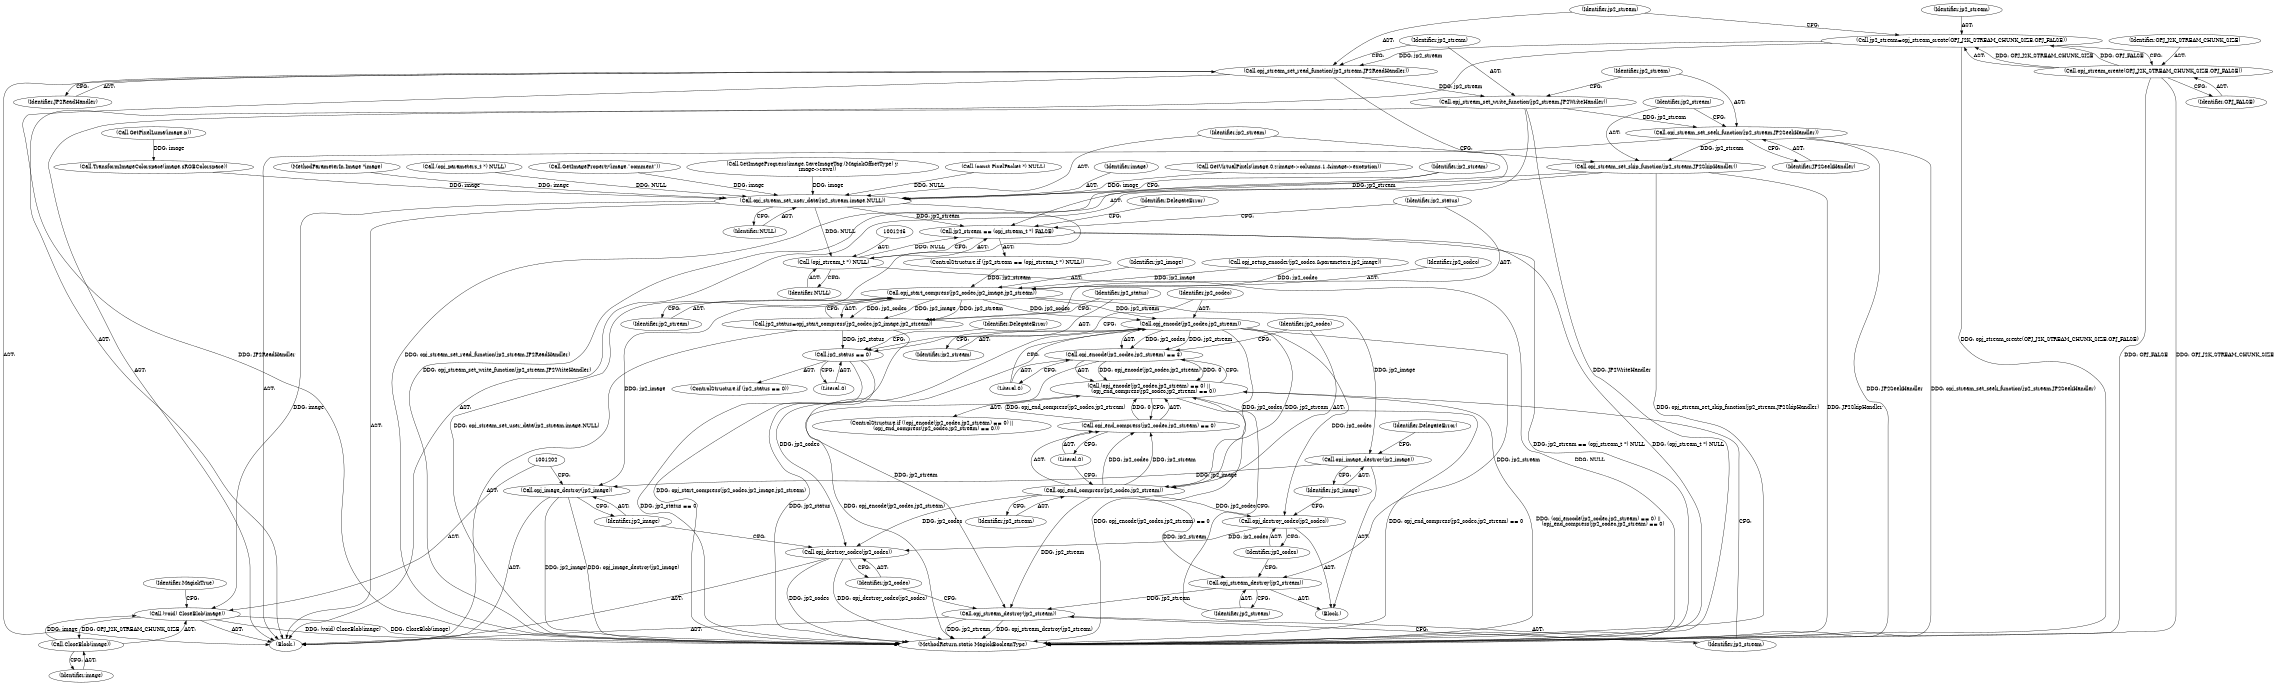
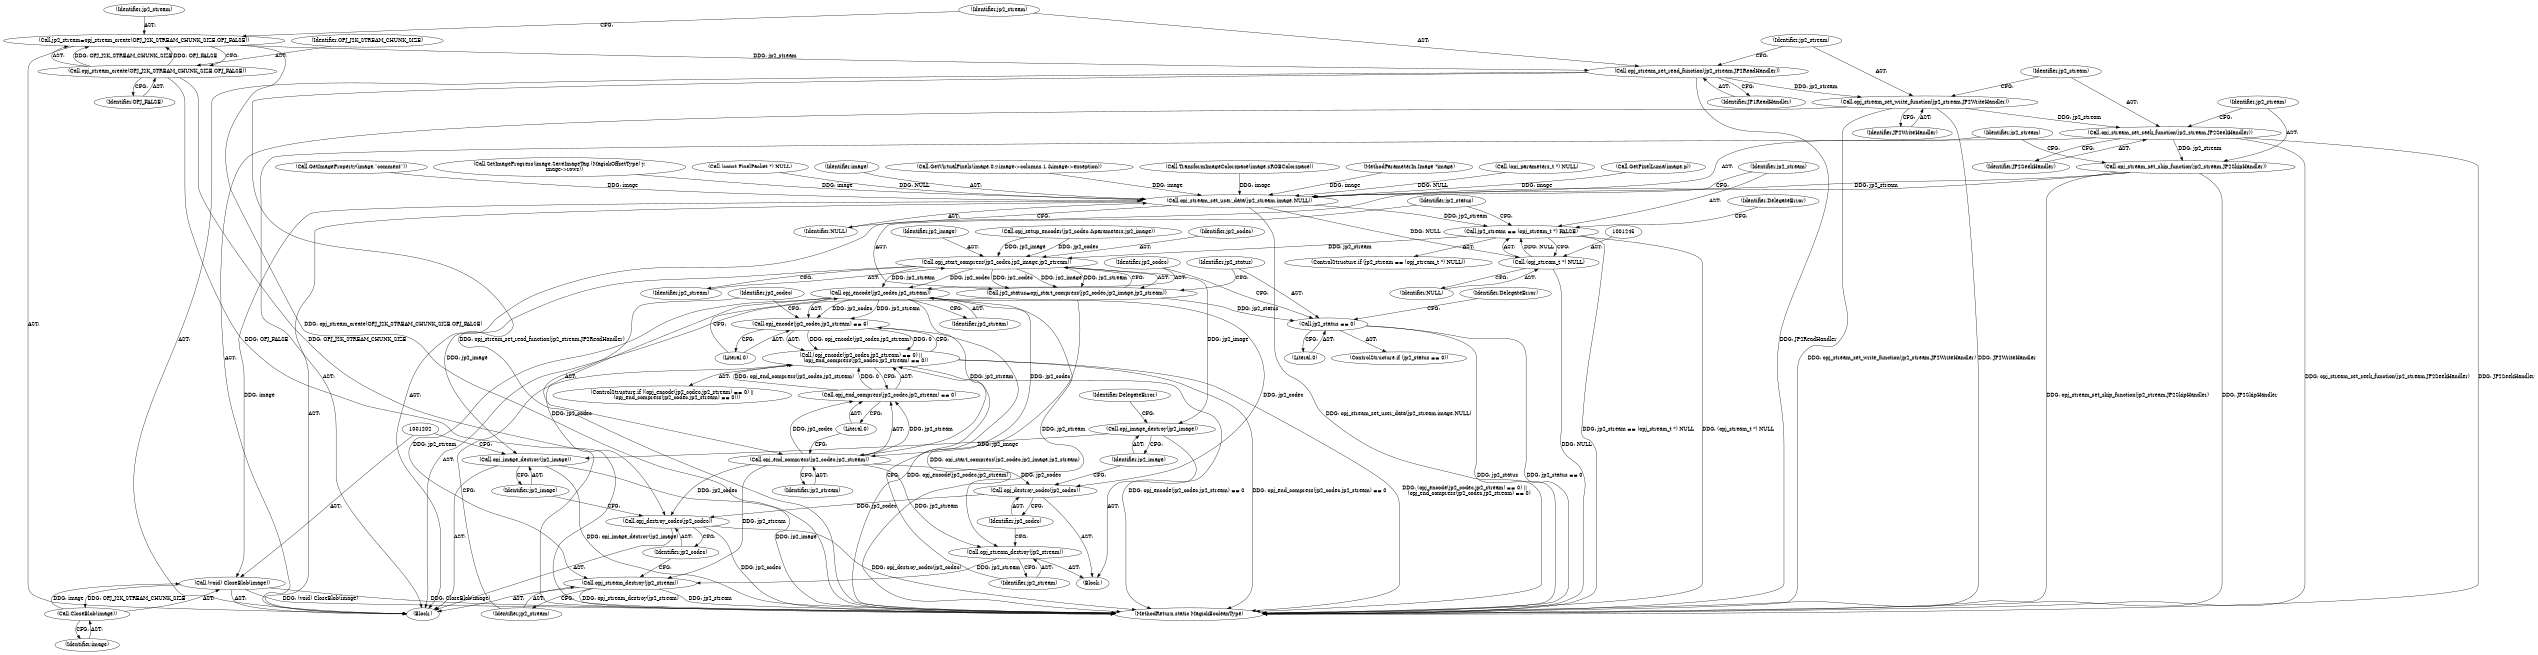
(63, 102) -> (1756, 102)
none -> (1902, 133)
(154, 148) -> (1471, 187)
(986, 277) -> (1269, 248)
(185, 583) -> none
